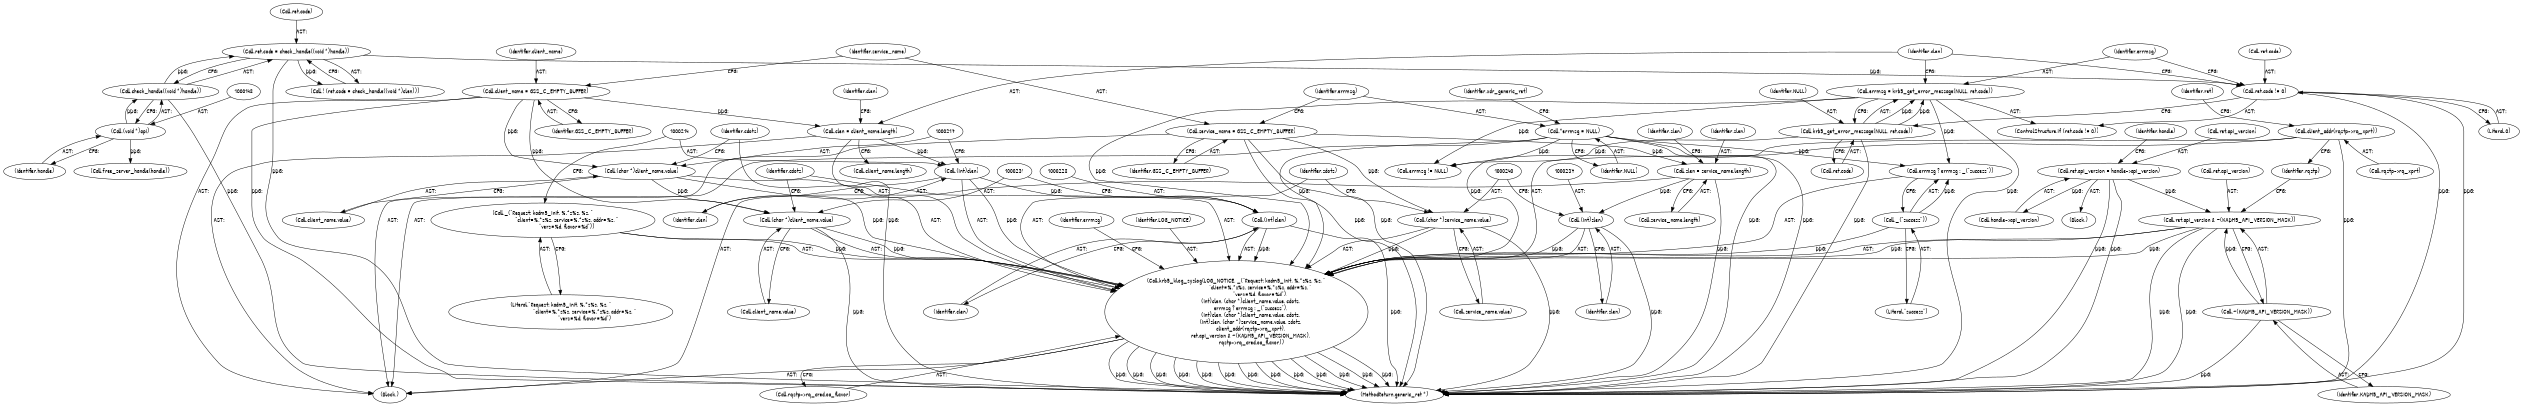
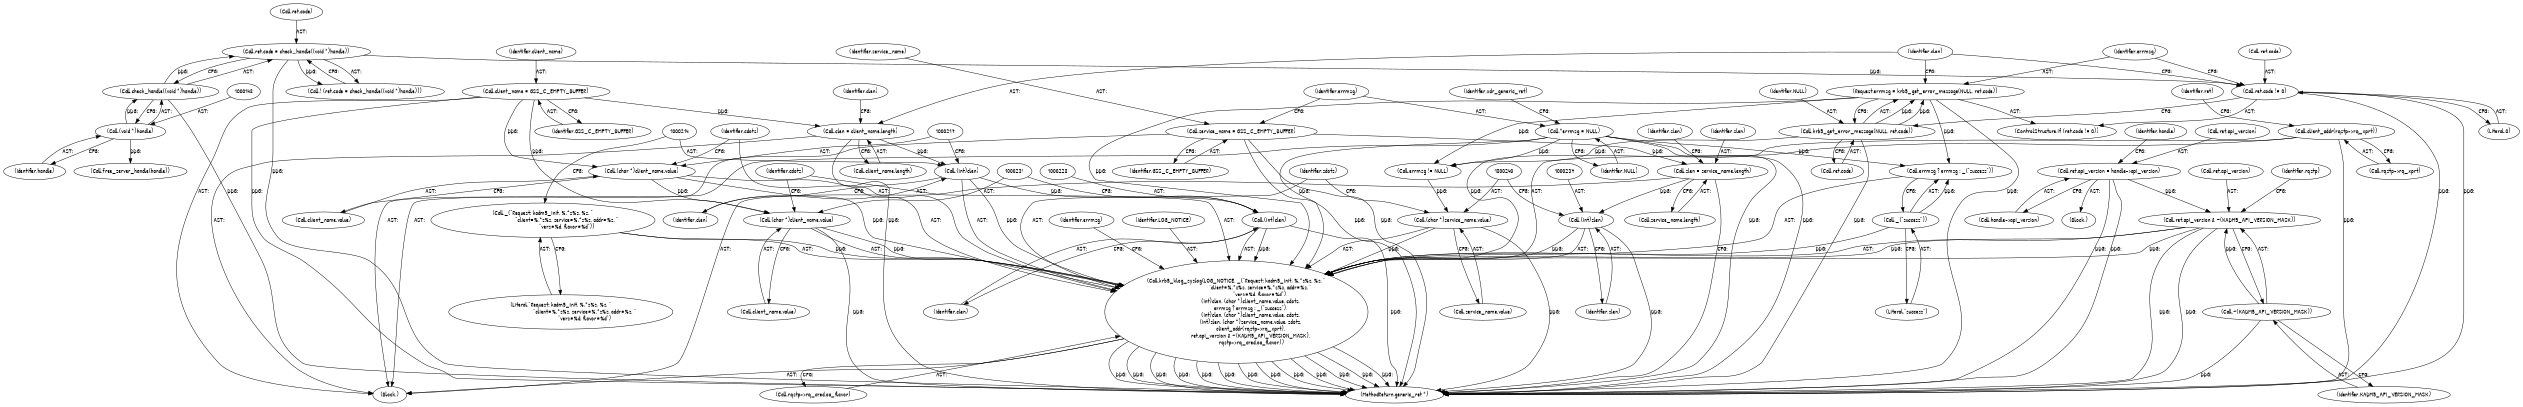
(716, 71) -> none
(365, 92) -> (365, 92)
(1925, 92) -> (1925, 92)
(130, 132) -> (130, 132)
(2320, 150) -> (2375, 147)
none -> (876, 153)
(1359, 169) -> (1437, 194)
(1504, 171) -> (1504, 171)
(2078, 191) -> (2078, 191)
(1723, 249) -> (1723, 249)
